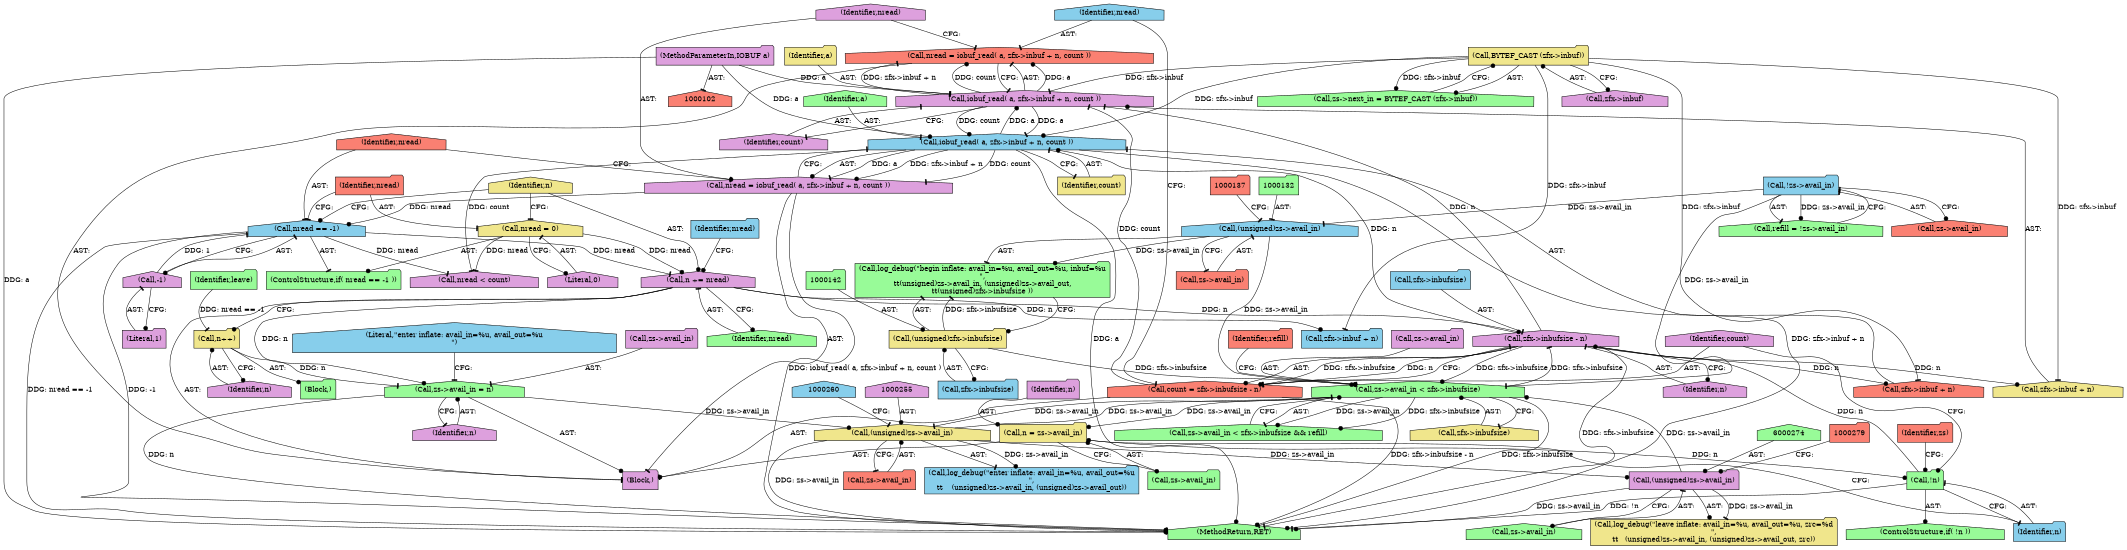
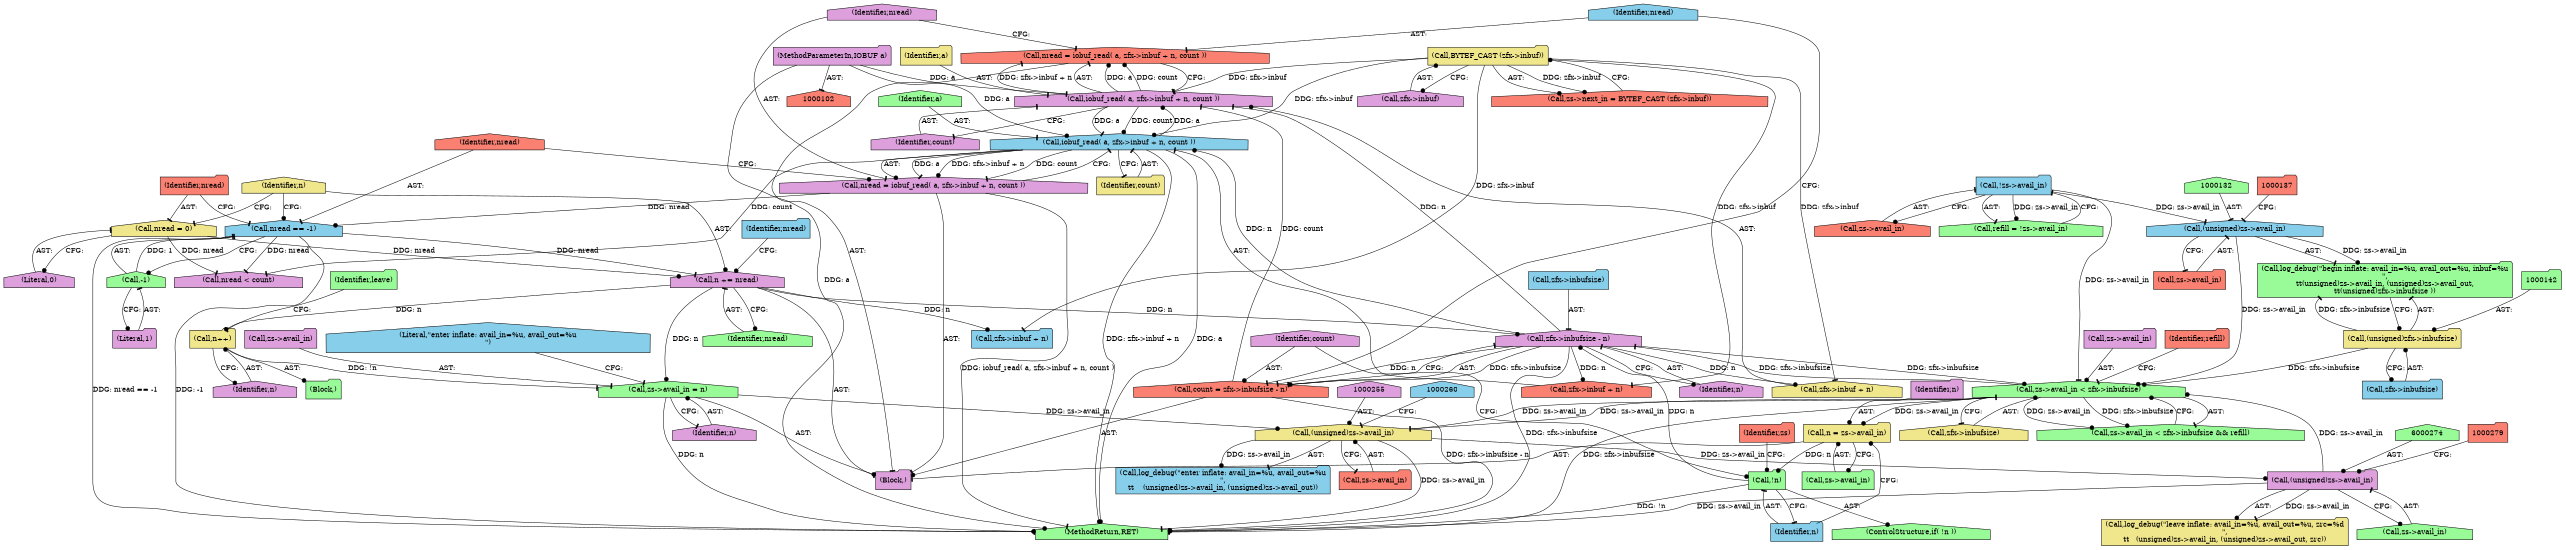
(1396, 99) -> (1630, 99)
(1279, 186) -> (2216, 186)
(152, 280) -> (136, 280)
(334, 280) -> none
(232, 310) -> (303, 310)
(287, 310) -> (409, 310)
(313, 368) -> (362, 368)
